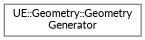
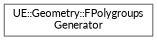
(73, 20) -> (79, 20)
